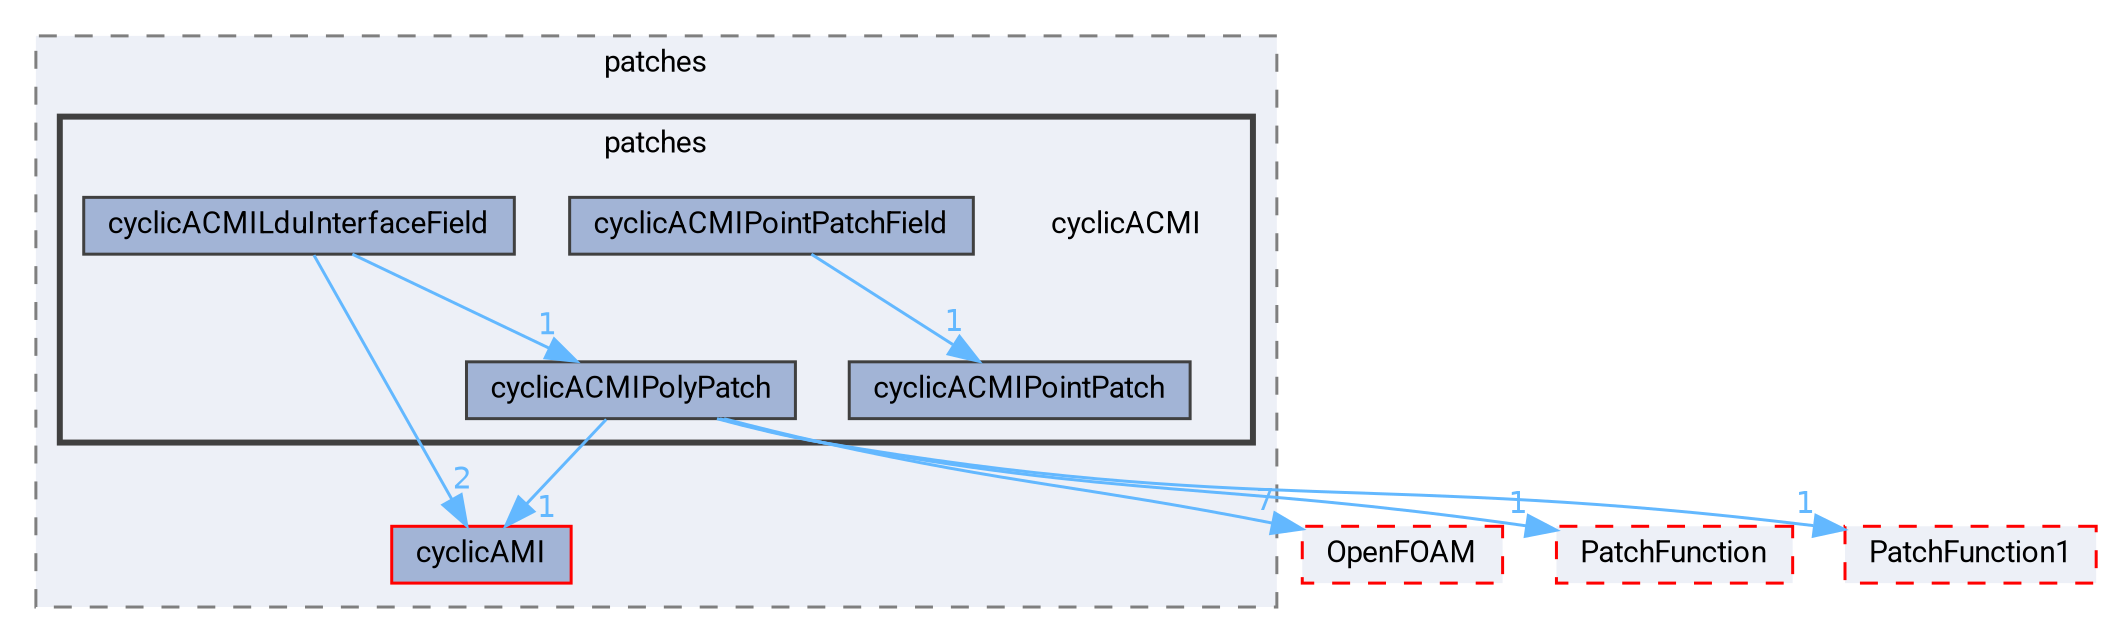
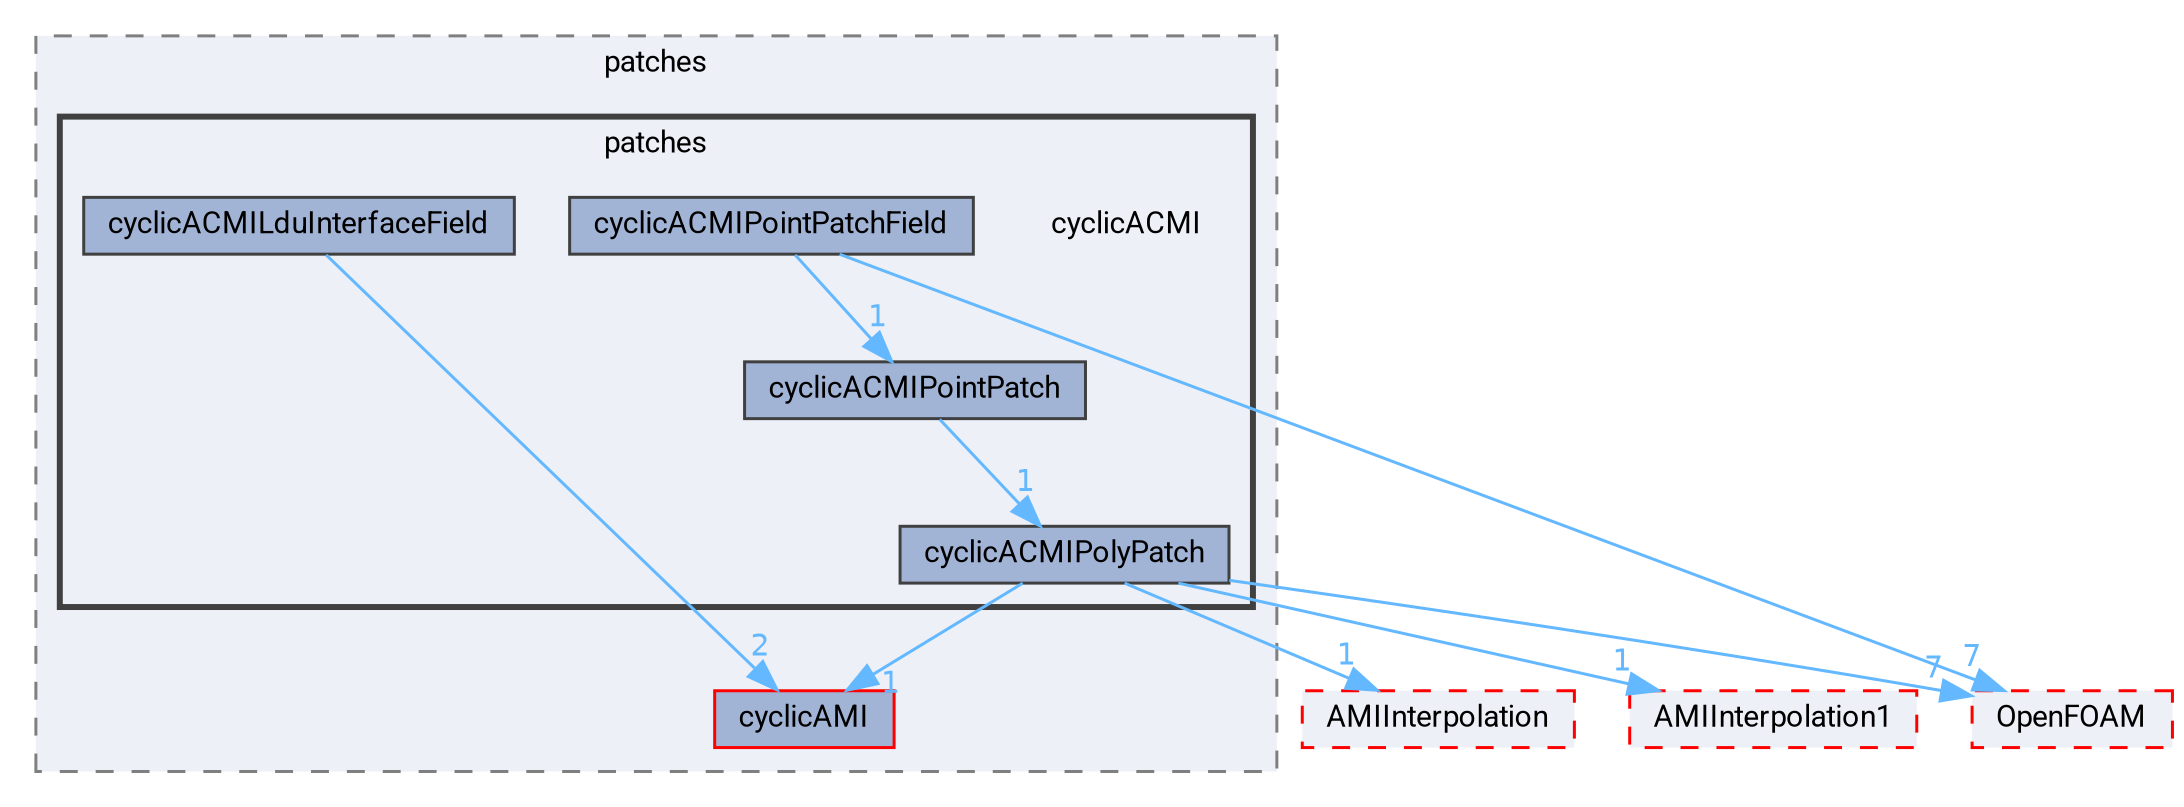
(451, 301) -> (979, 462)
none -> (1408, 467)
(1675, 555) -> (1438, 719)
(1971, 555) -> (1773, 719)
